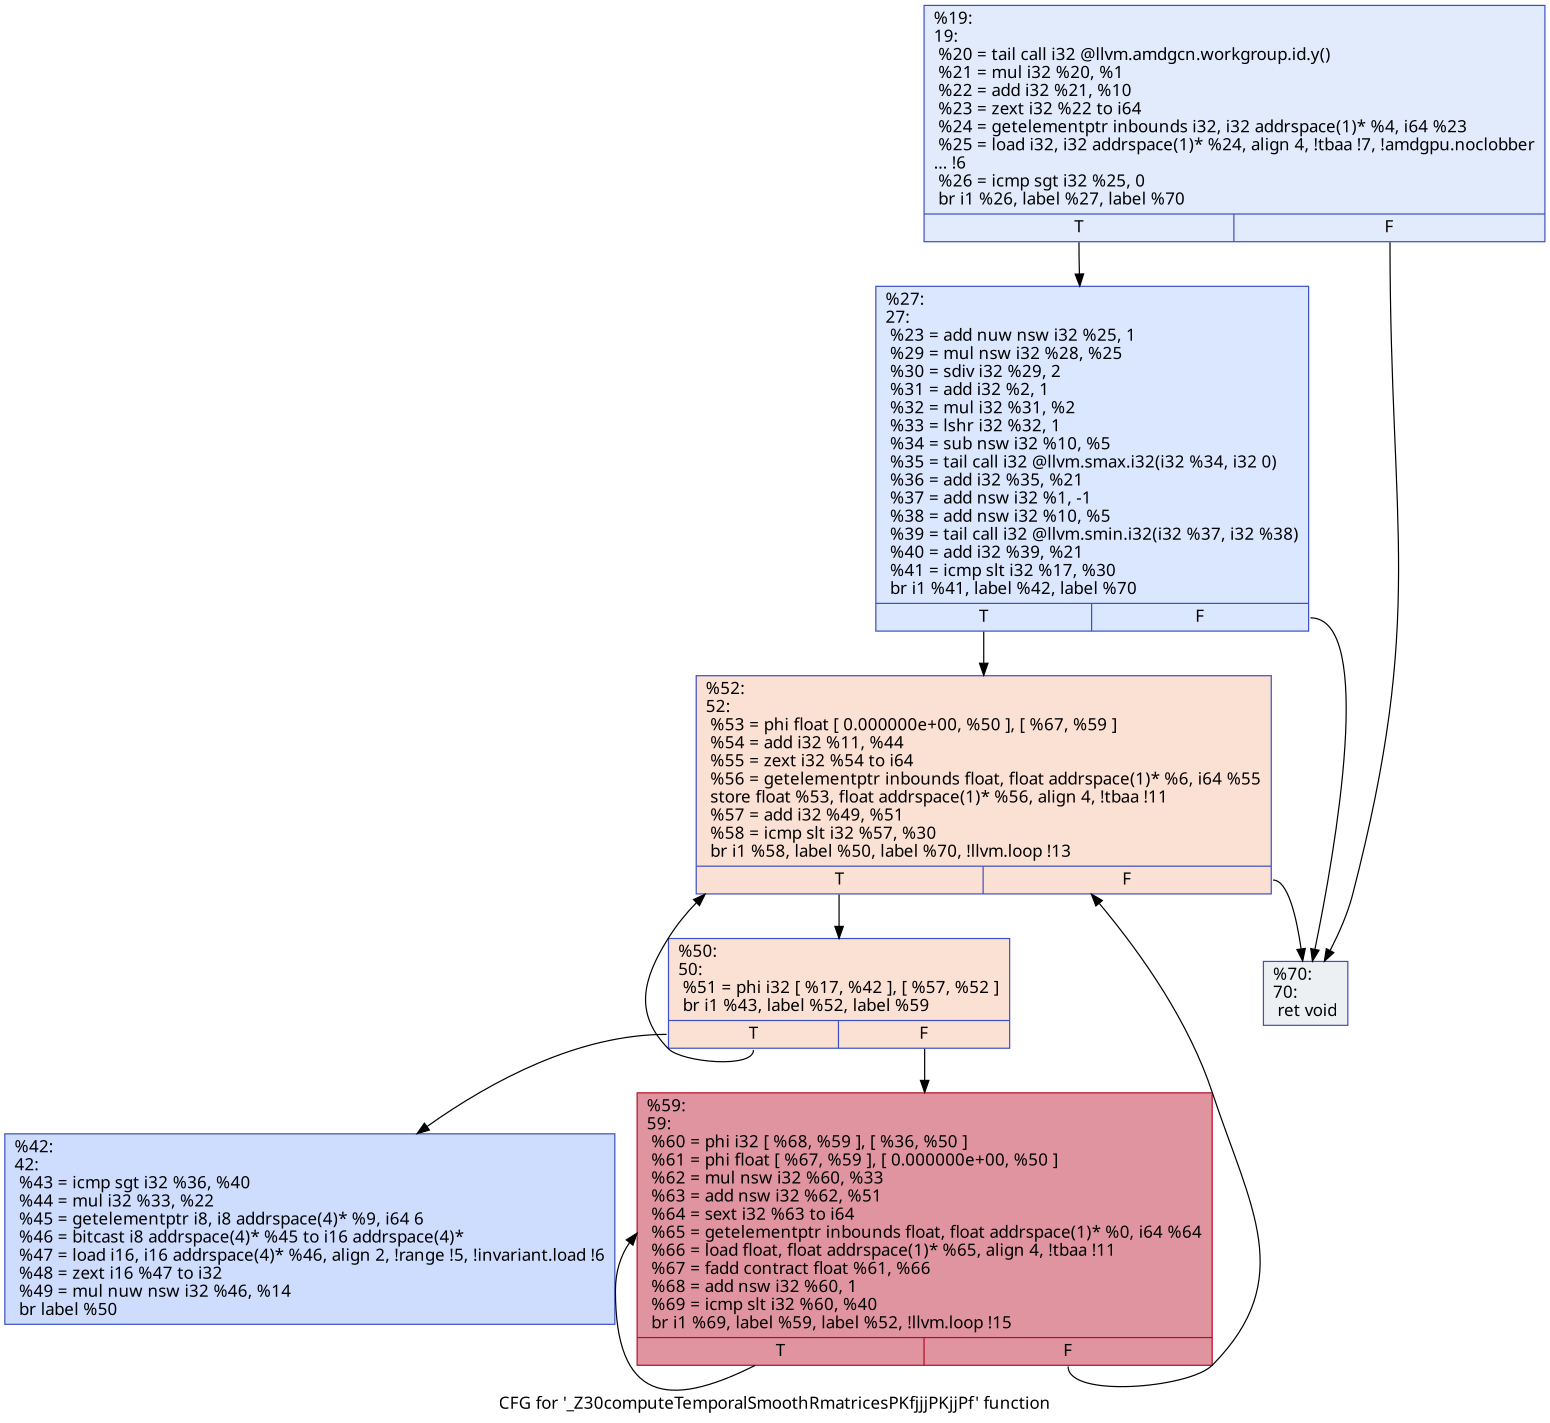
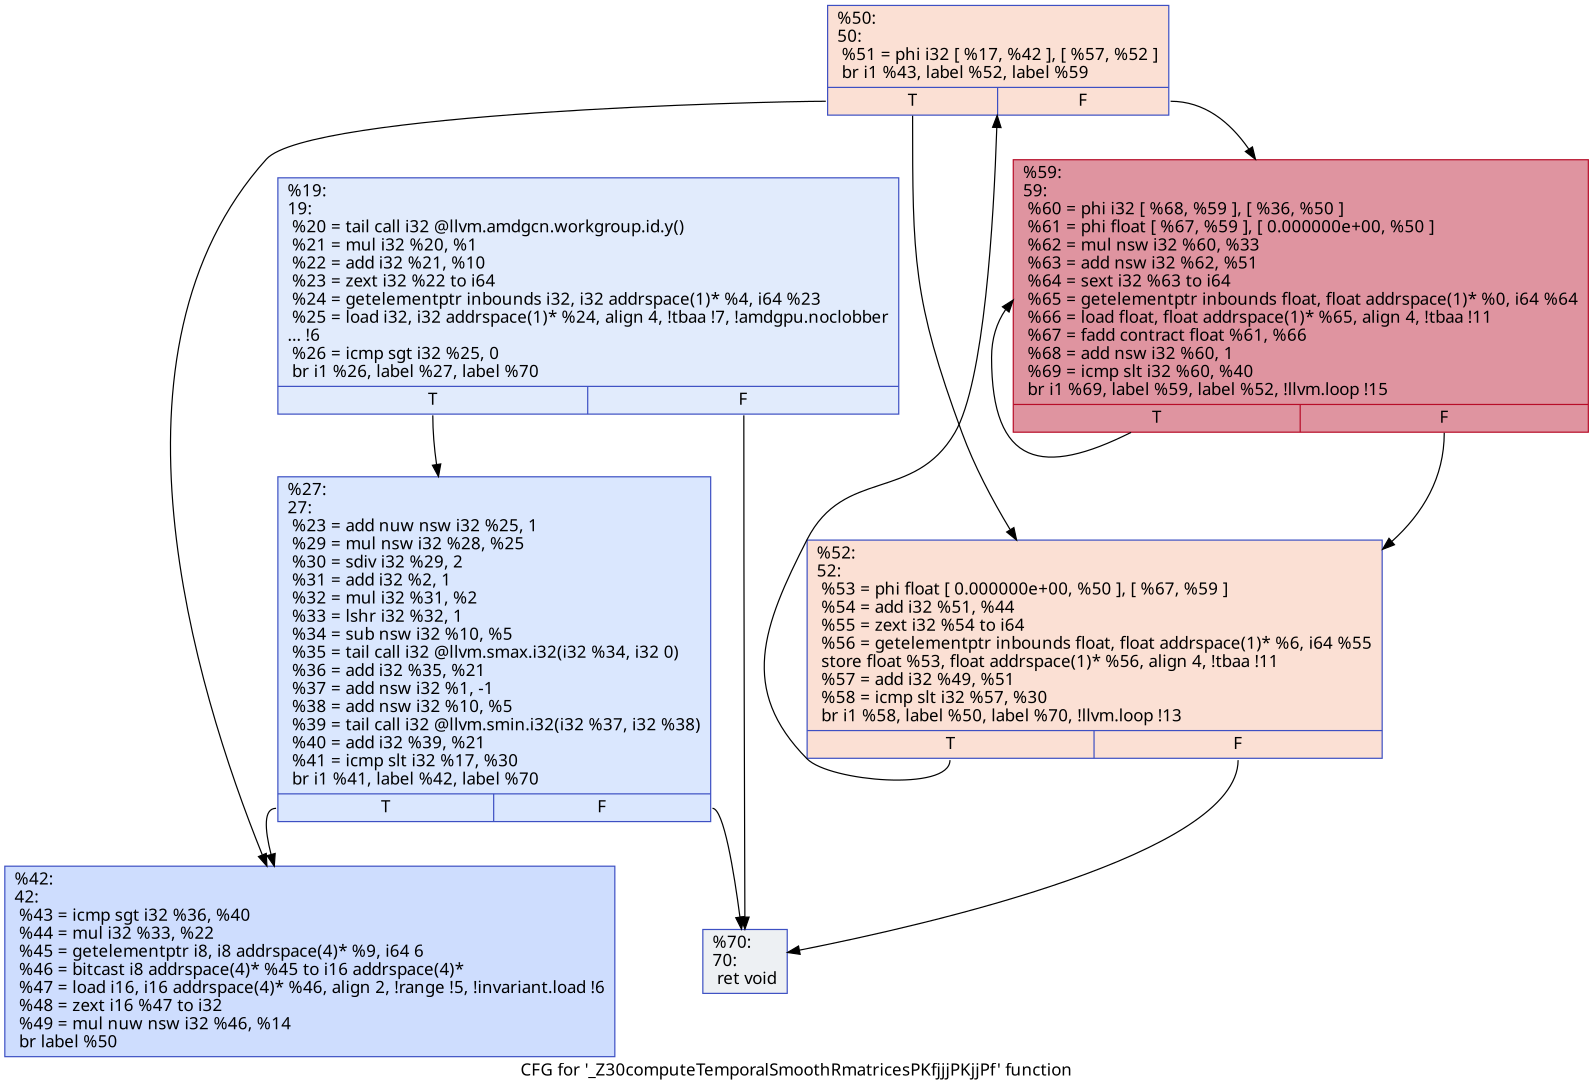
(984, 647) -> (267, 829)
(805, 743) -> (916, 608)
